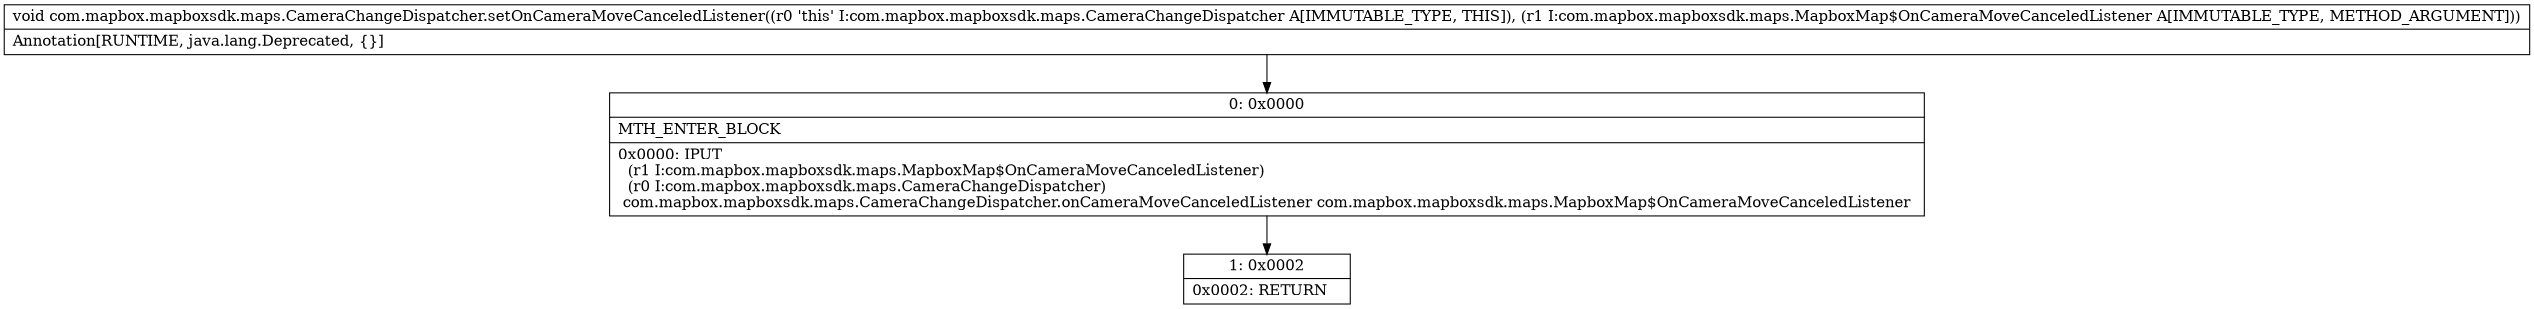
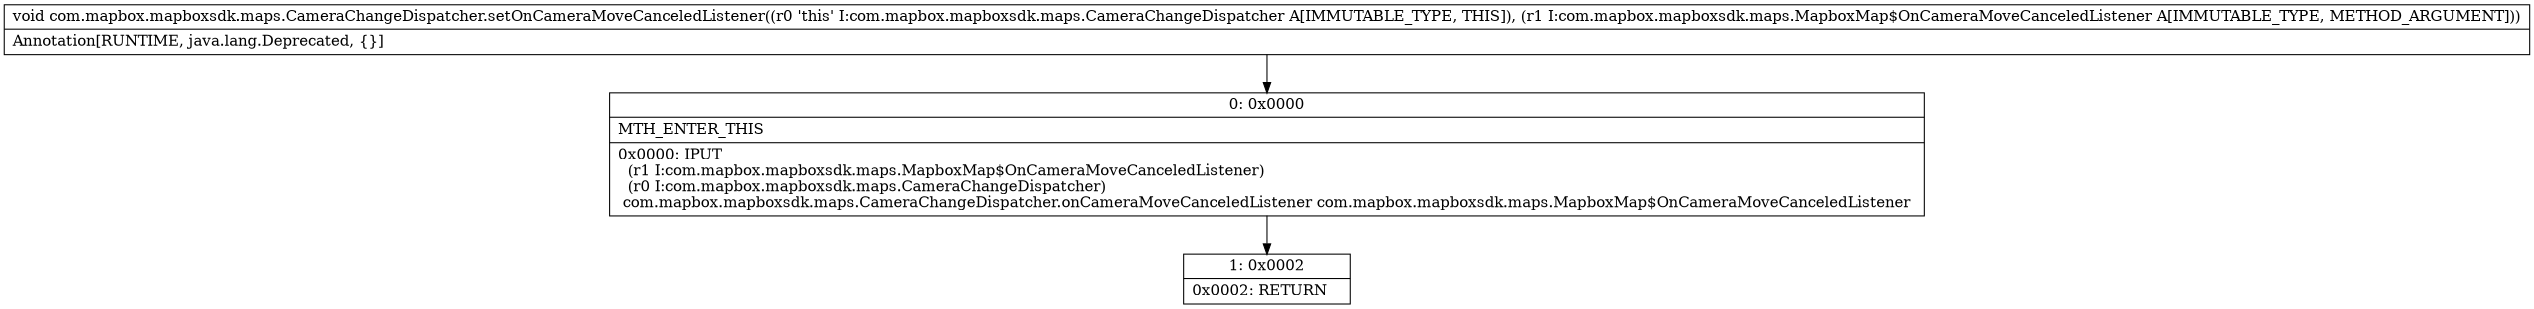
(700, 129) -> (691, 129)
